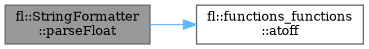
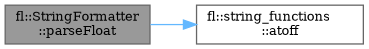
(280, 25) -> (280, 25)
